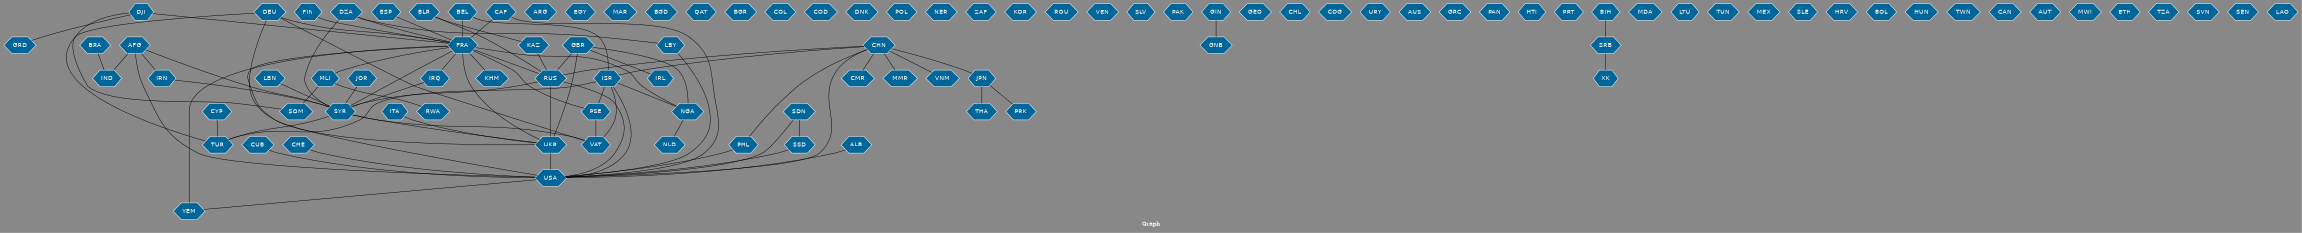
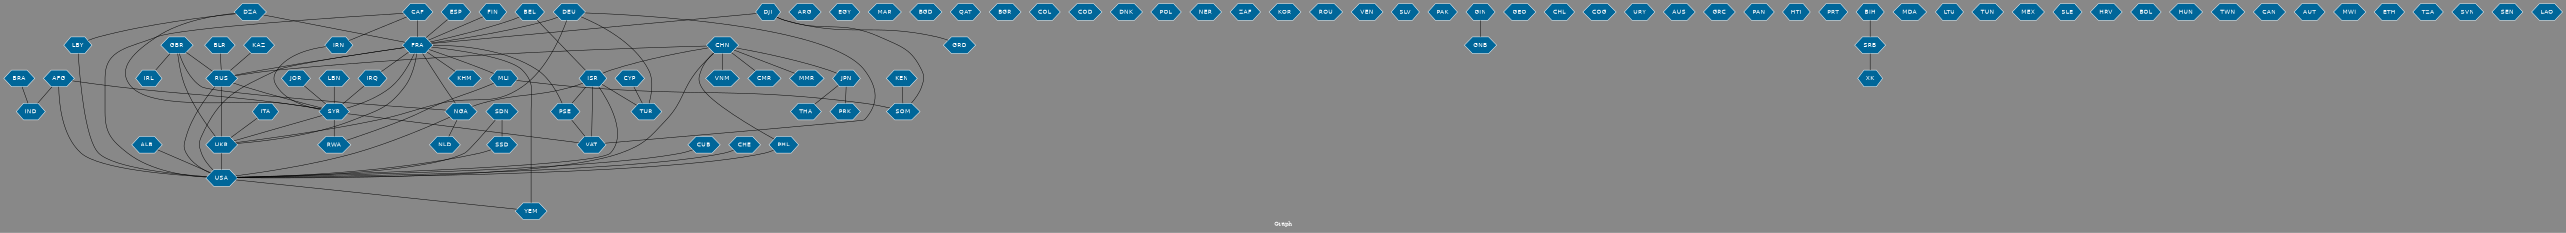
(476, 30) -> none
(148, 62) -> (378, 29)
none -> (902, 78)
(279, 128) -> (334, 131)
none -> (345, 156)
